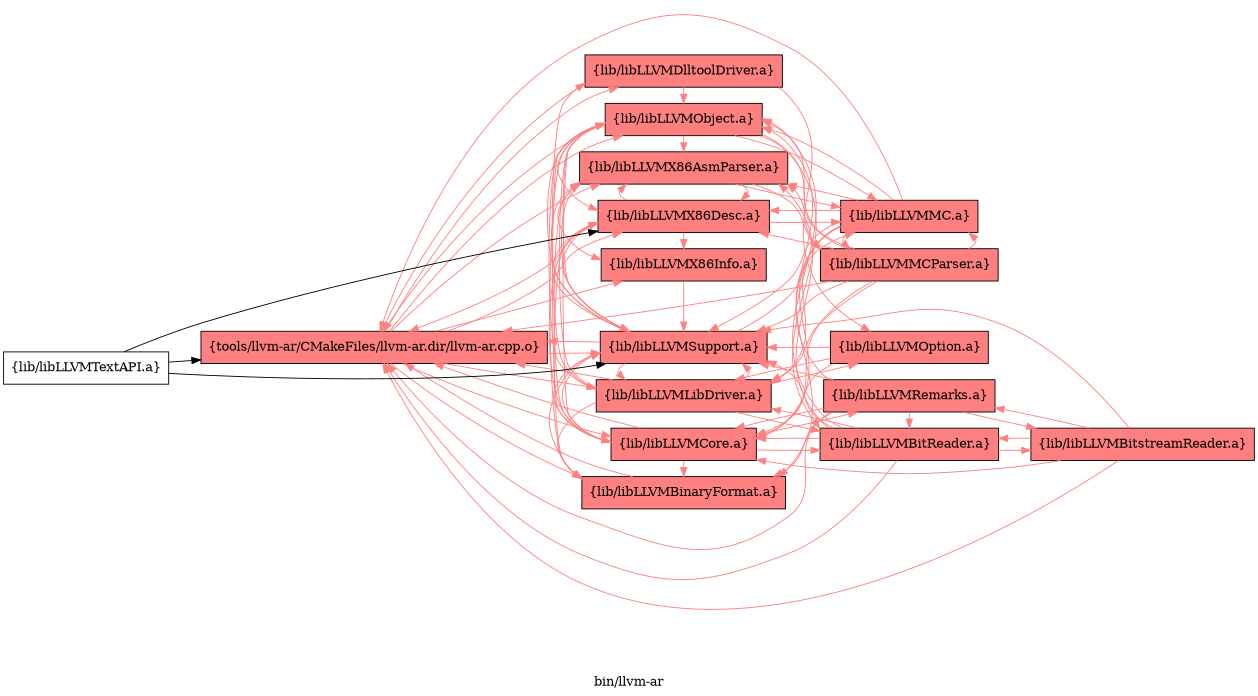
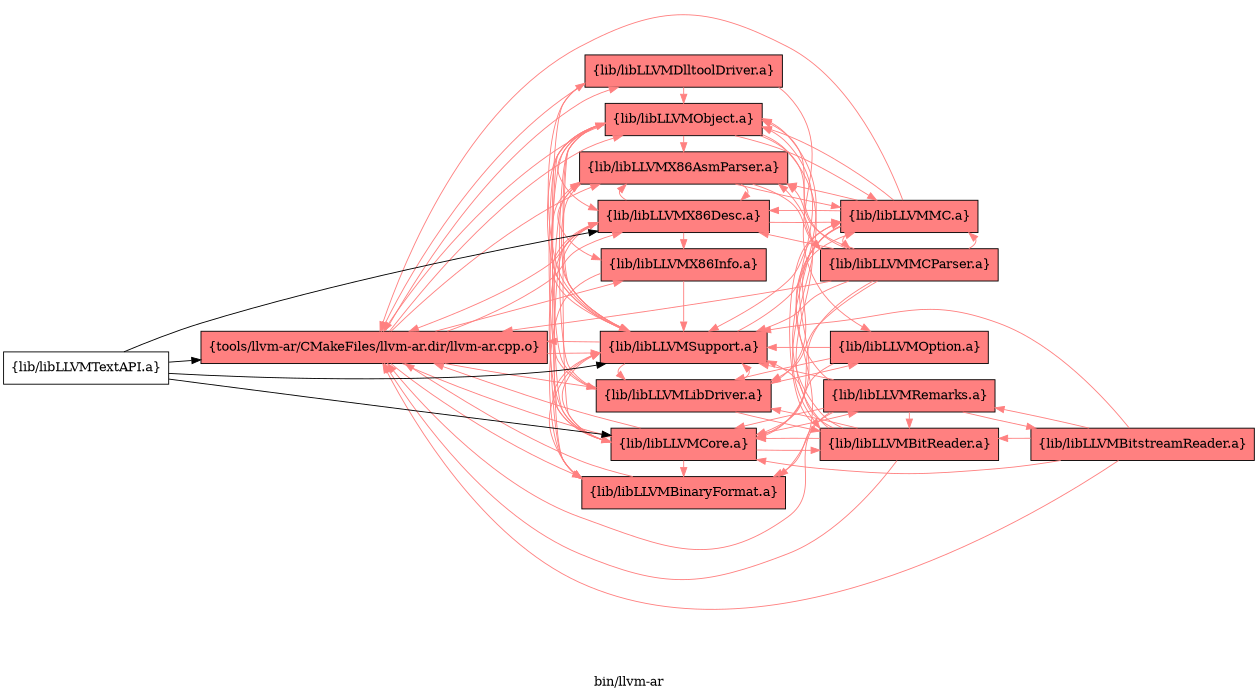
none -> (549, 214)
(584, 375) -> none
none -> (385, 407)
(561, 432) -> (550, 366)
(1010, 450) -> (790, 306)
